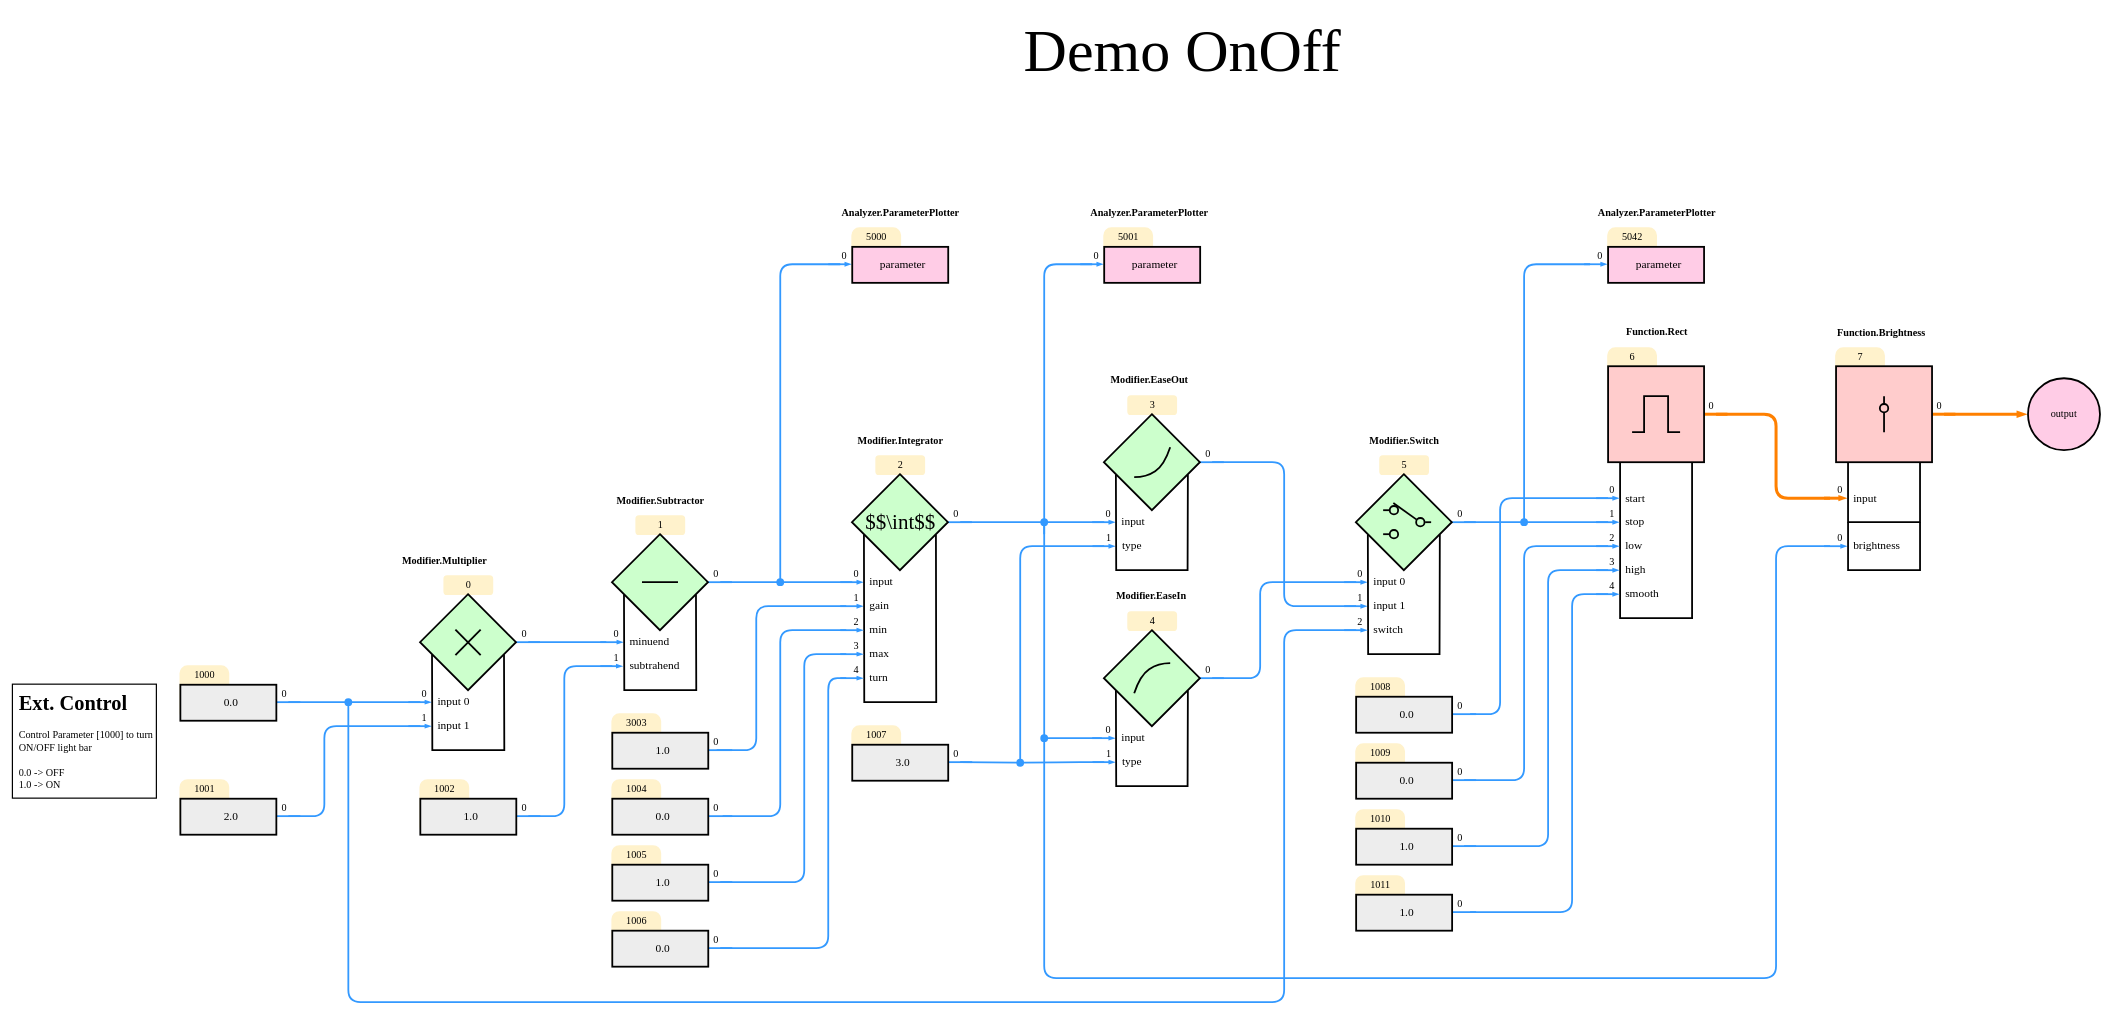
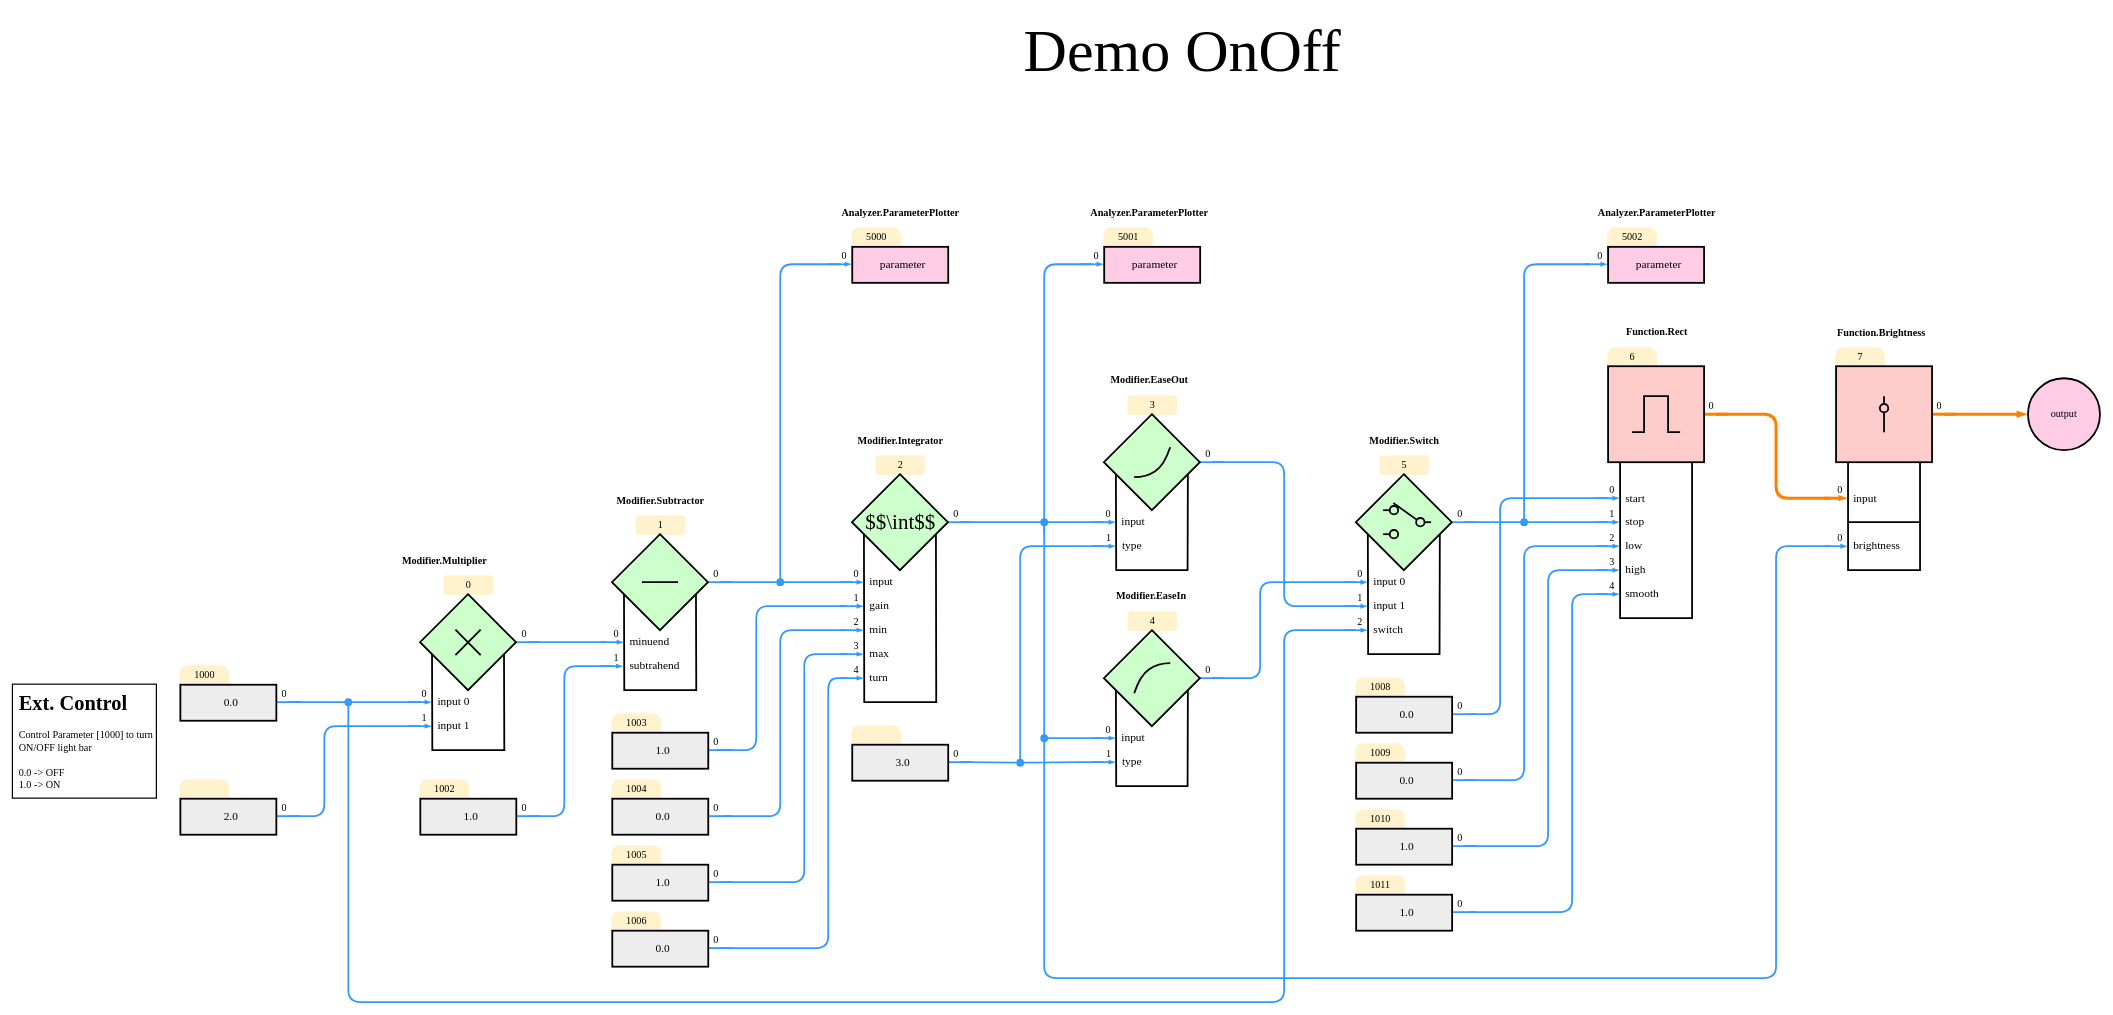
(1633, 237) -> (1633, 237)
(637, 723) -> (637, 723)
(876, 735) -> none
(204, 789) -> none
